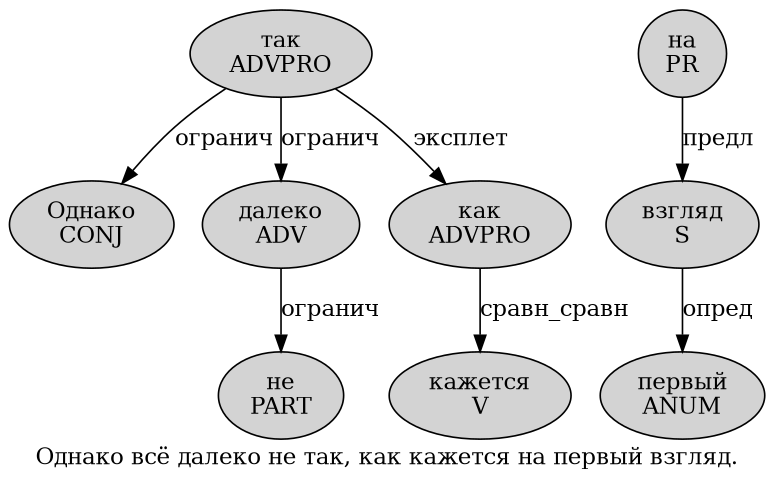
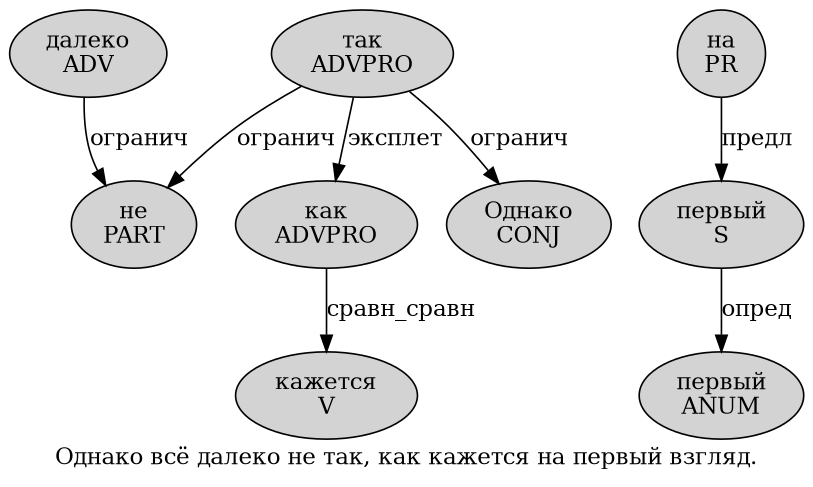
(281, 131) -> (237, 127)
(682, 225) -> (721, 225)
